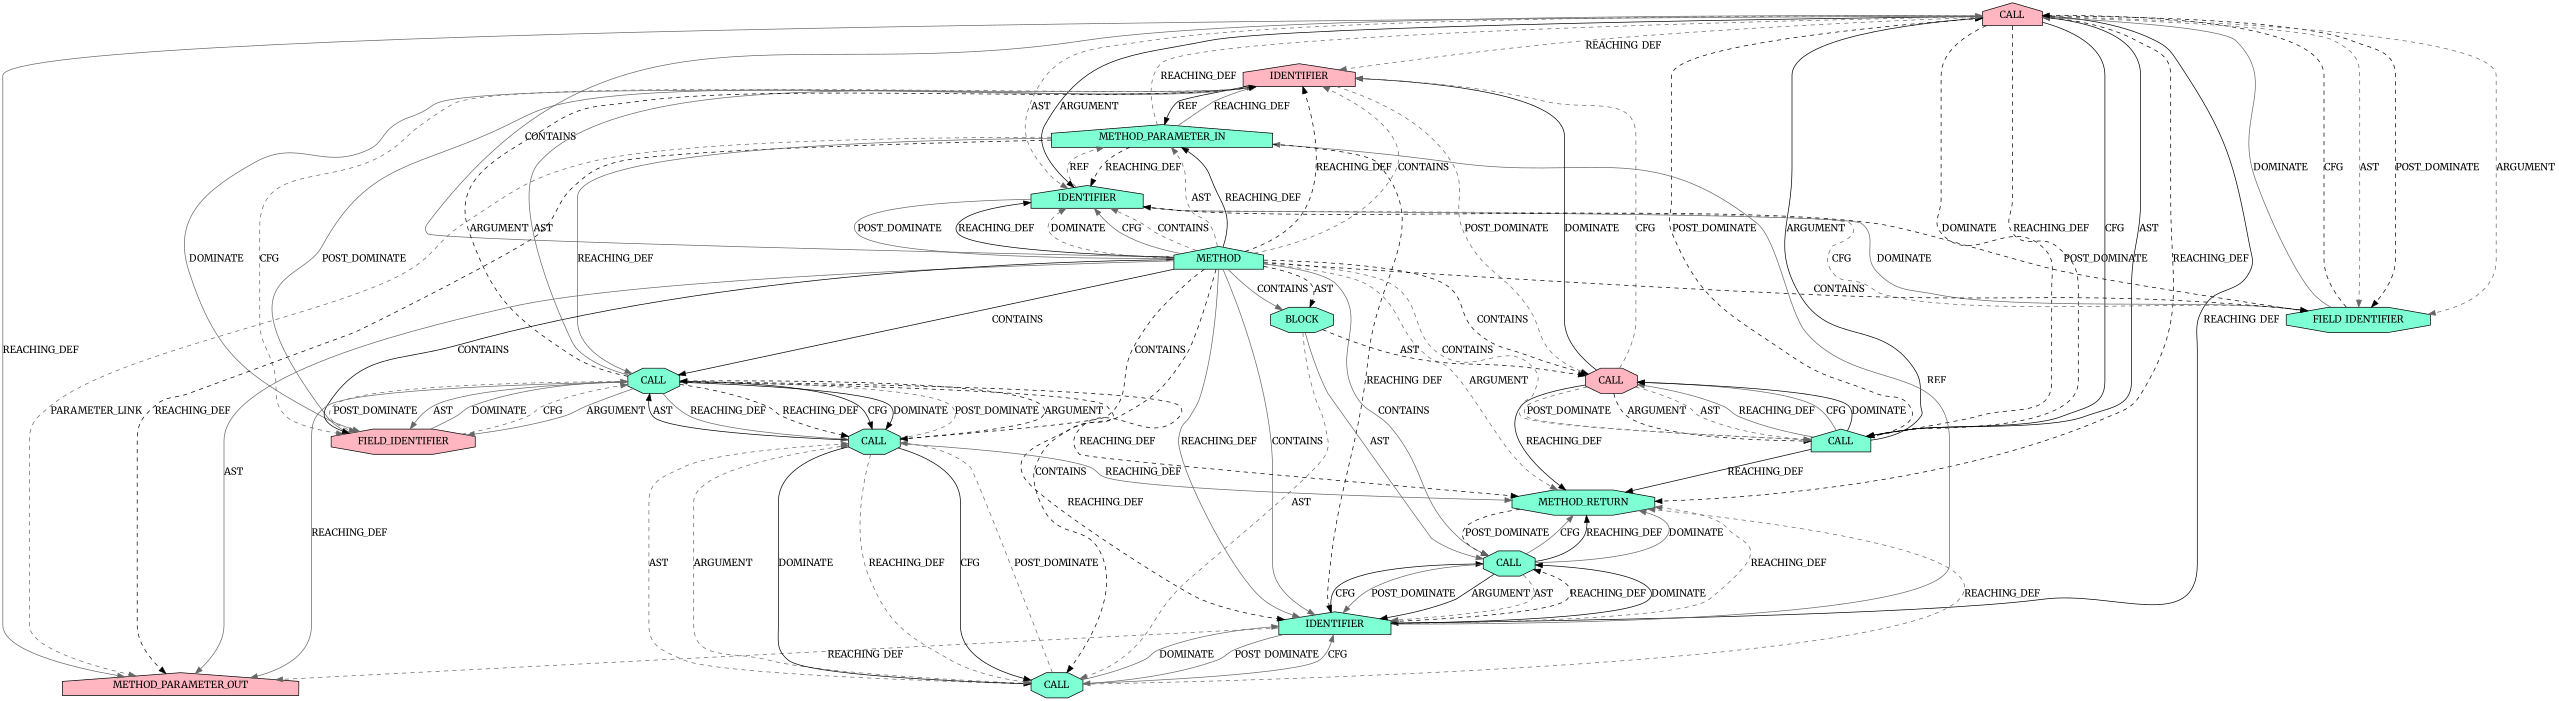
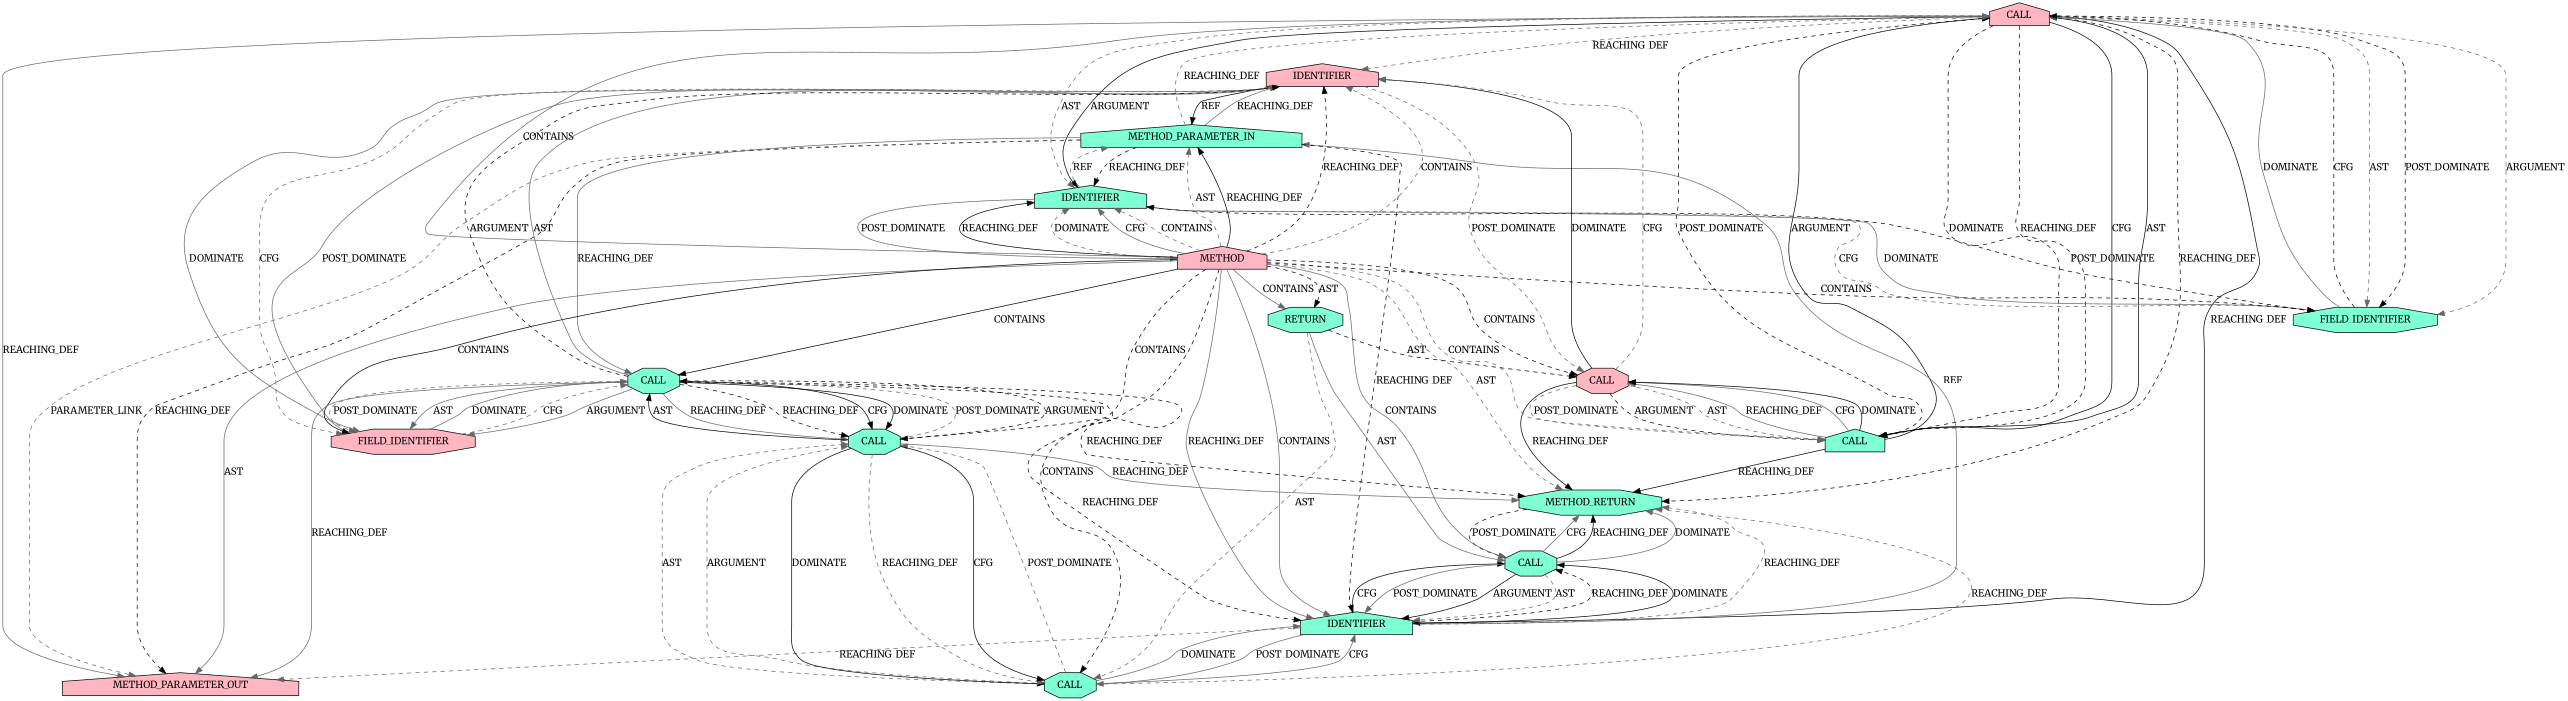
(1219, 259) -> (1222, 259)
(1302, 320) -> (1306, 320)
(1499, 381) -> (1486, 381)
